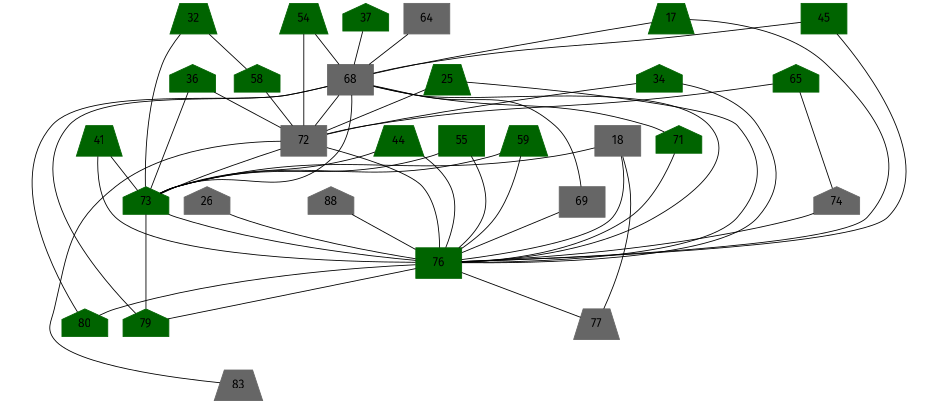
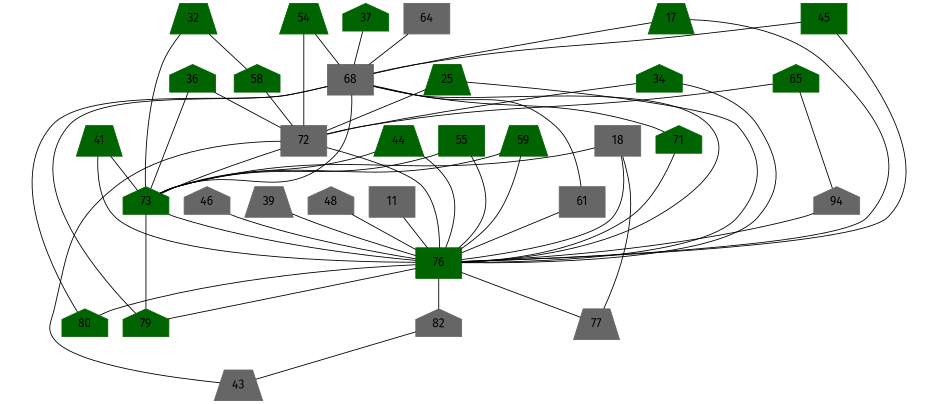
(327, 110) -> none
(207, 202) -> (207, 202)
none -> (269, 202)
(331, 202) -> (331, 202)
none -> (392, 202)
(582, 202) -> (582, 202)
(837, 202) -> (837, 202)
none -> (439, 324)
(238, 385) -> (238, 385)
